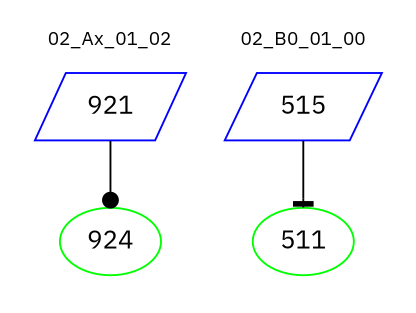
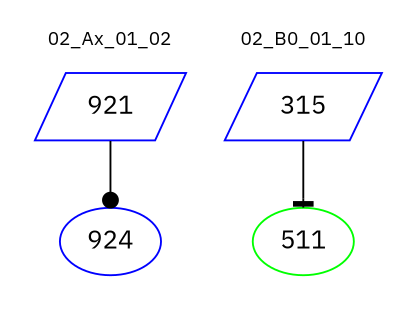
(303, 40) -> (303, 40)
(303, 107) -> (303, 107)
(110, 242) -> (110, 242)
